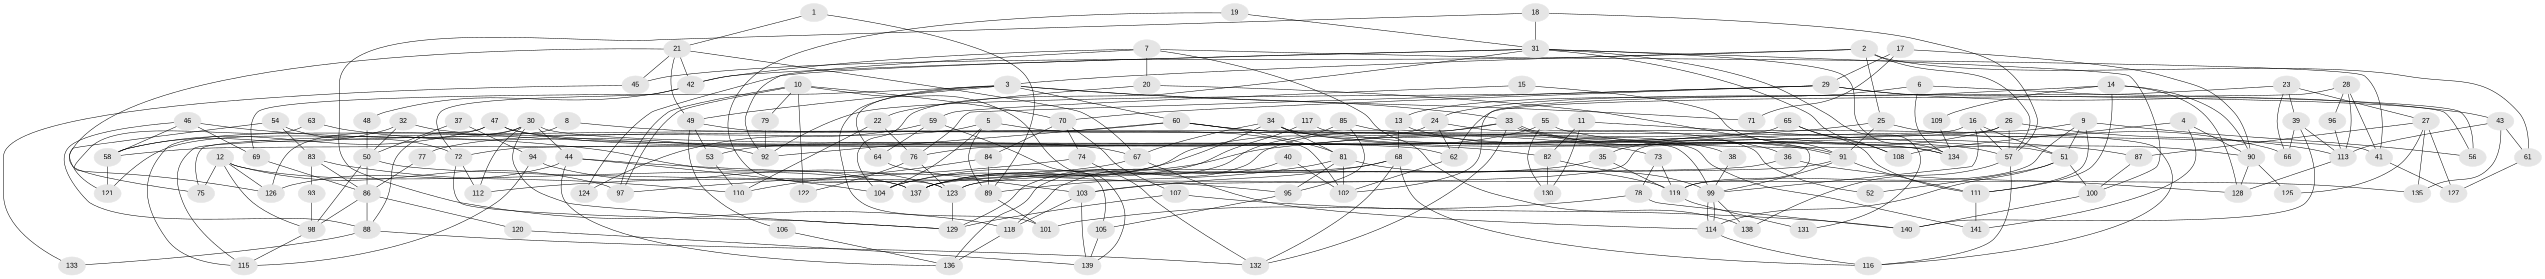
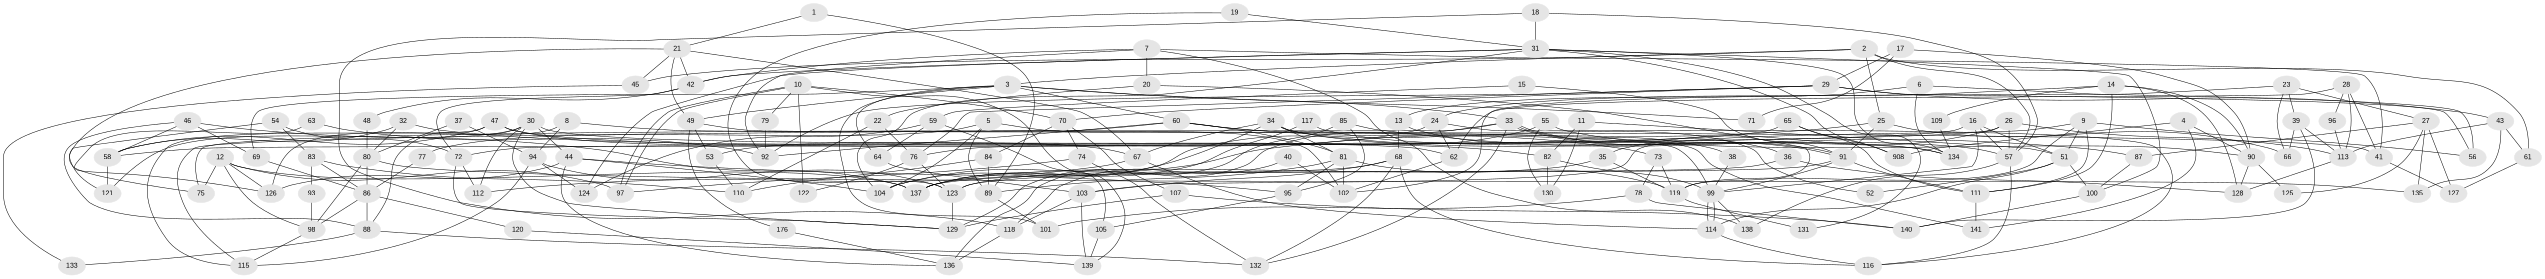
none -> (550, 139)
(367, 157) -> (367, 157)
(1898, 157) -> (1898, 157)
none -> (552, 171)
(782, 230) -> (782, 230)
